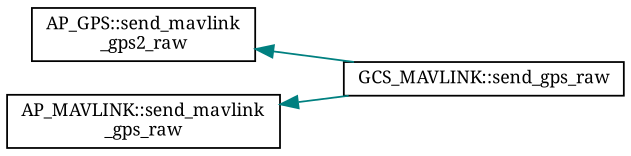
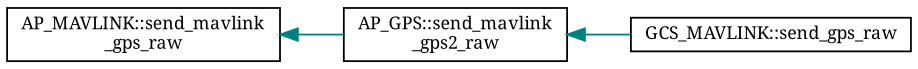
(324, 99) -> (321, 35)
